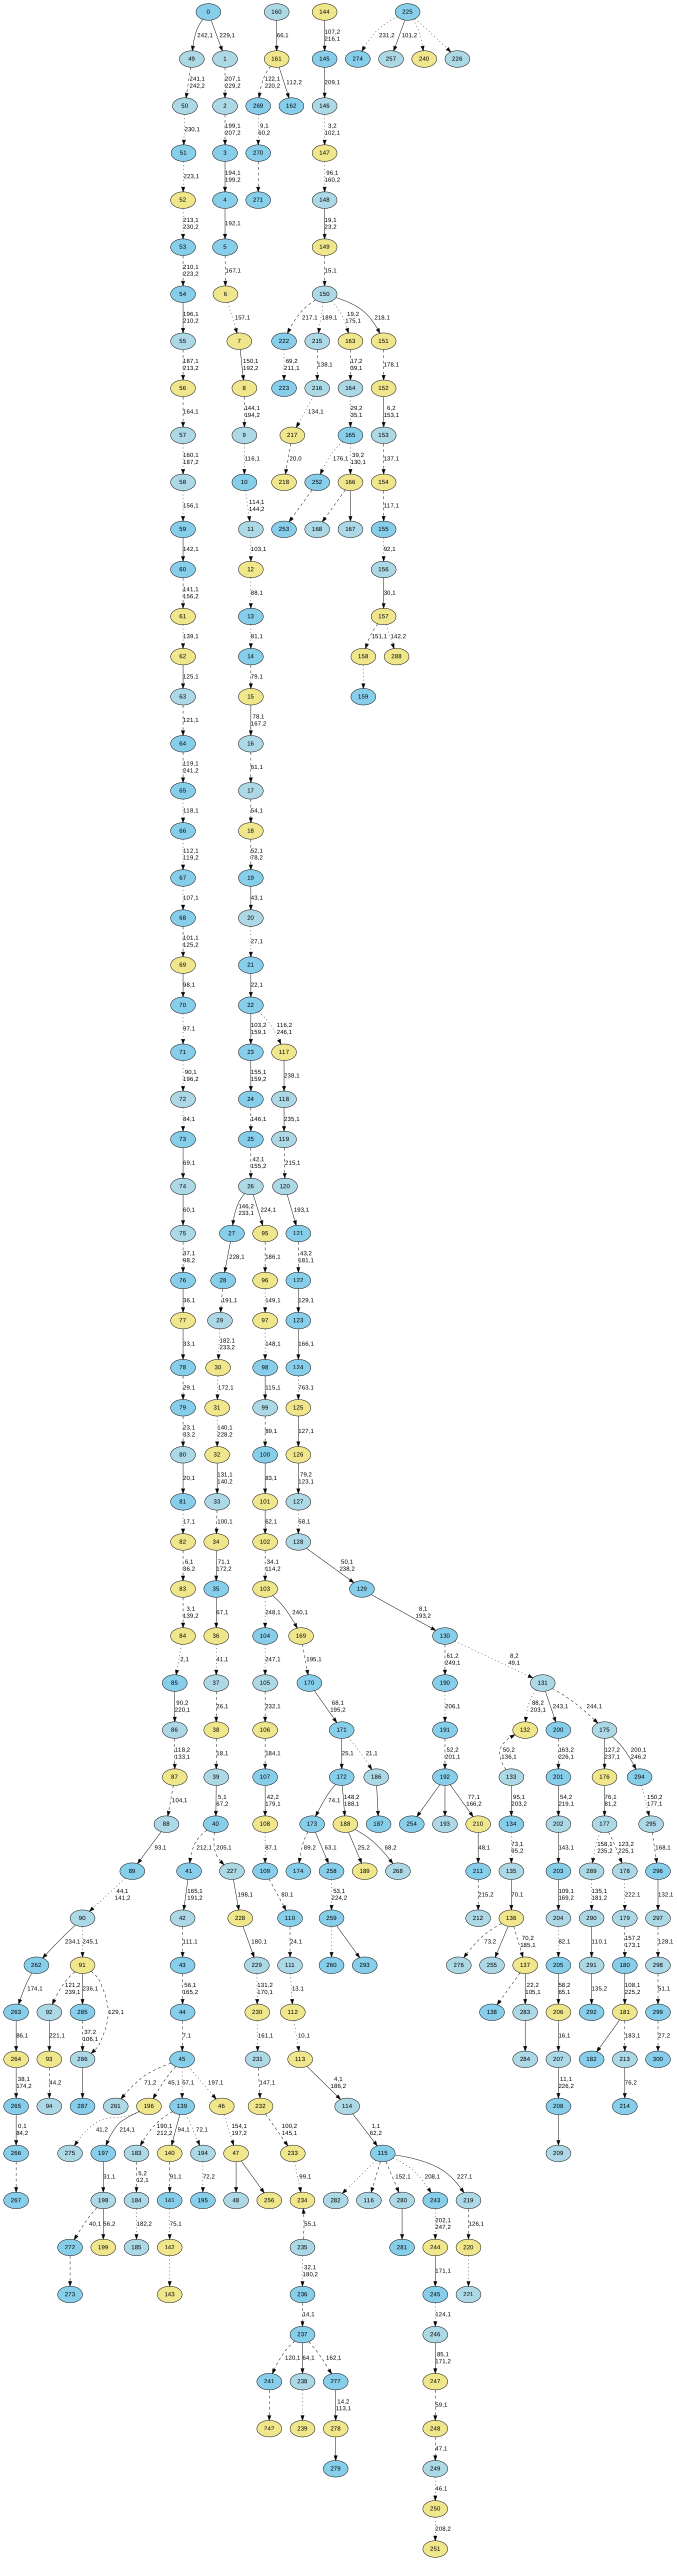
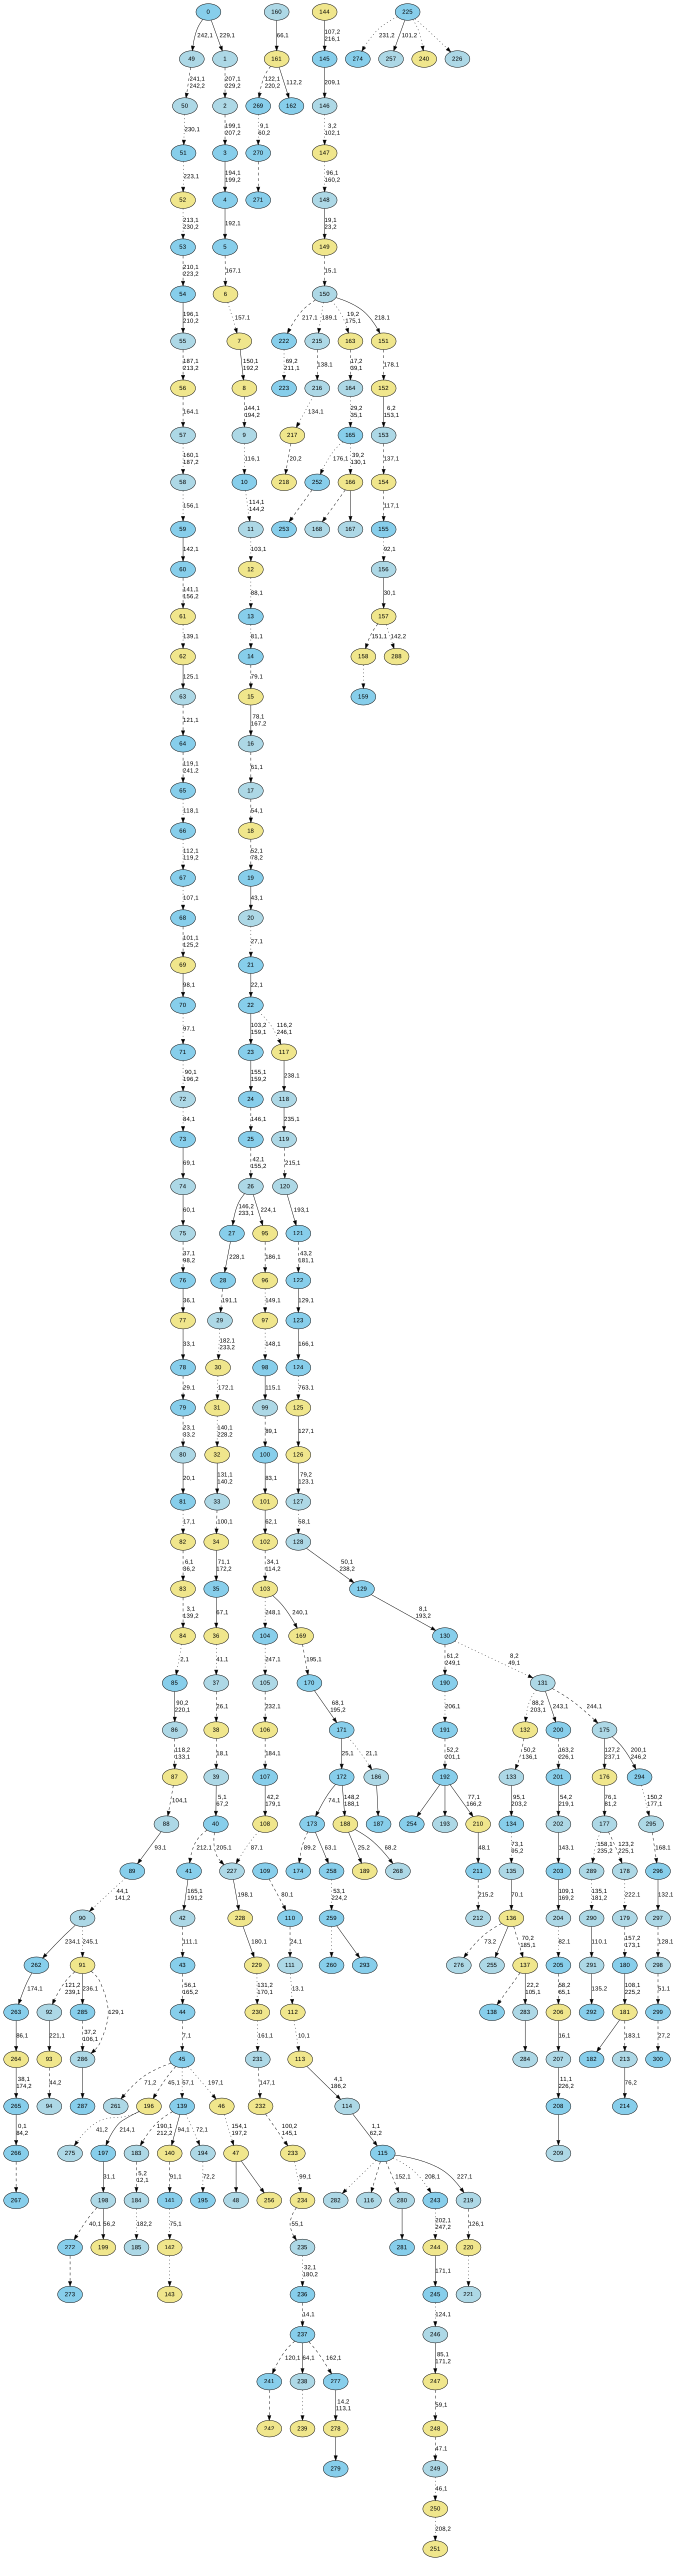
(296, 459) -> (296, 459)
(500, 1752) -> (521, 1752)
(265, 1845) -> (248, 1845)
(257, 1965) -> (257, 1965)
(558, 1986) -> (558, 1986)
(304, 2226) -> (290, 2222)
